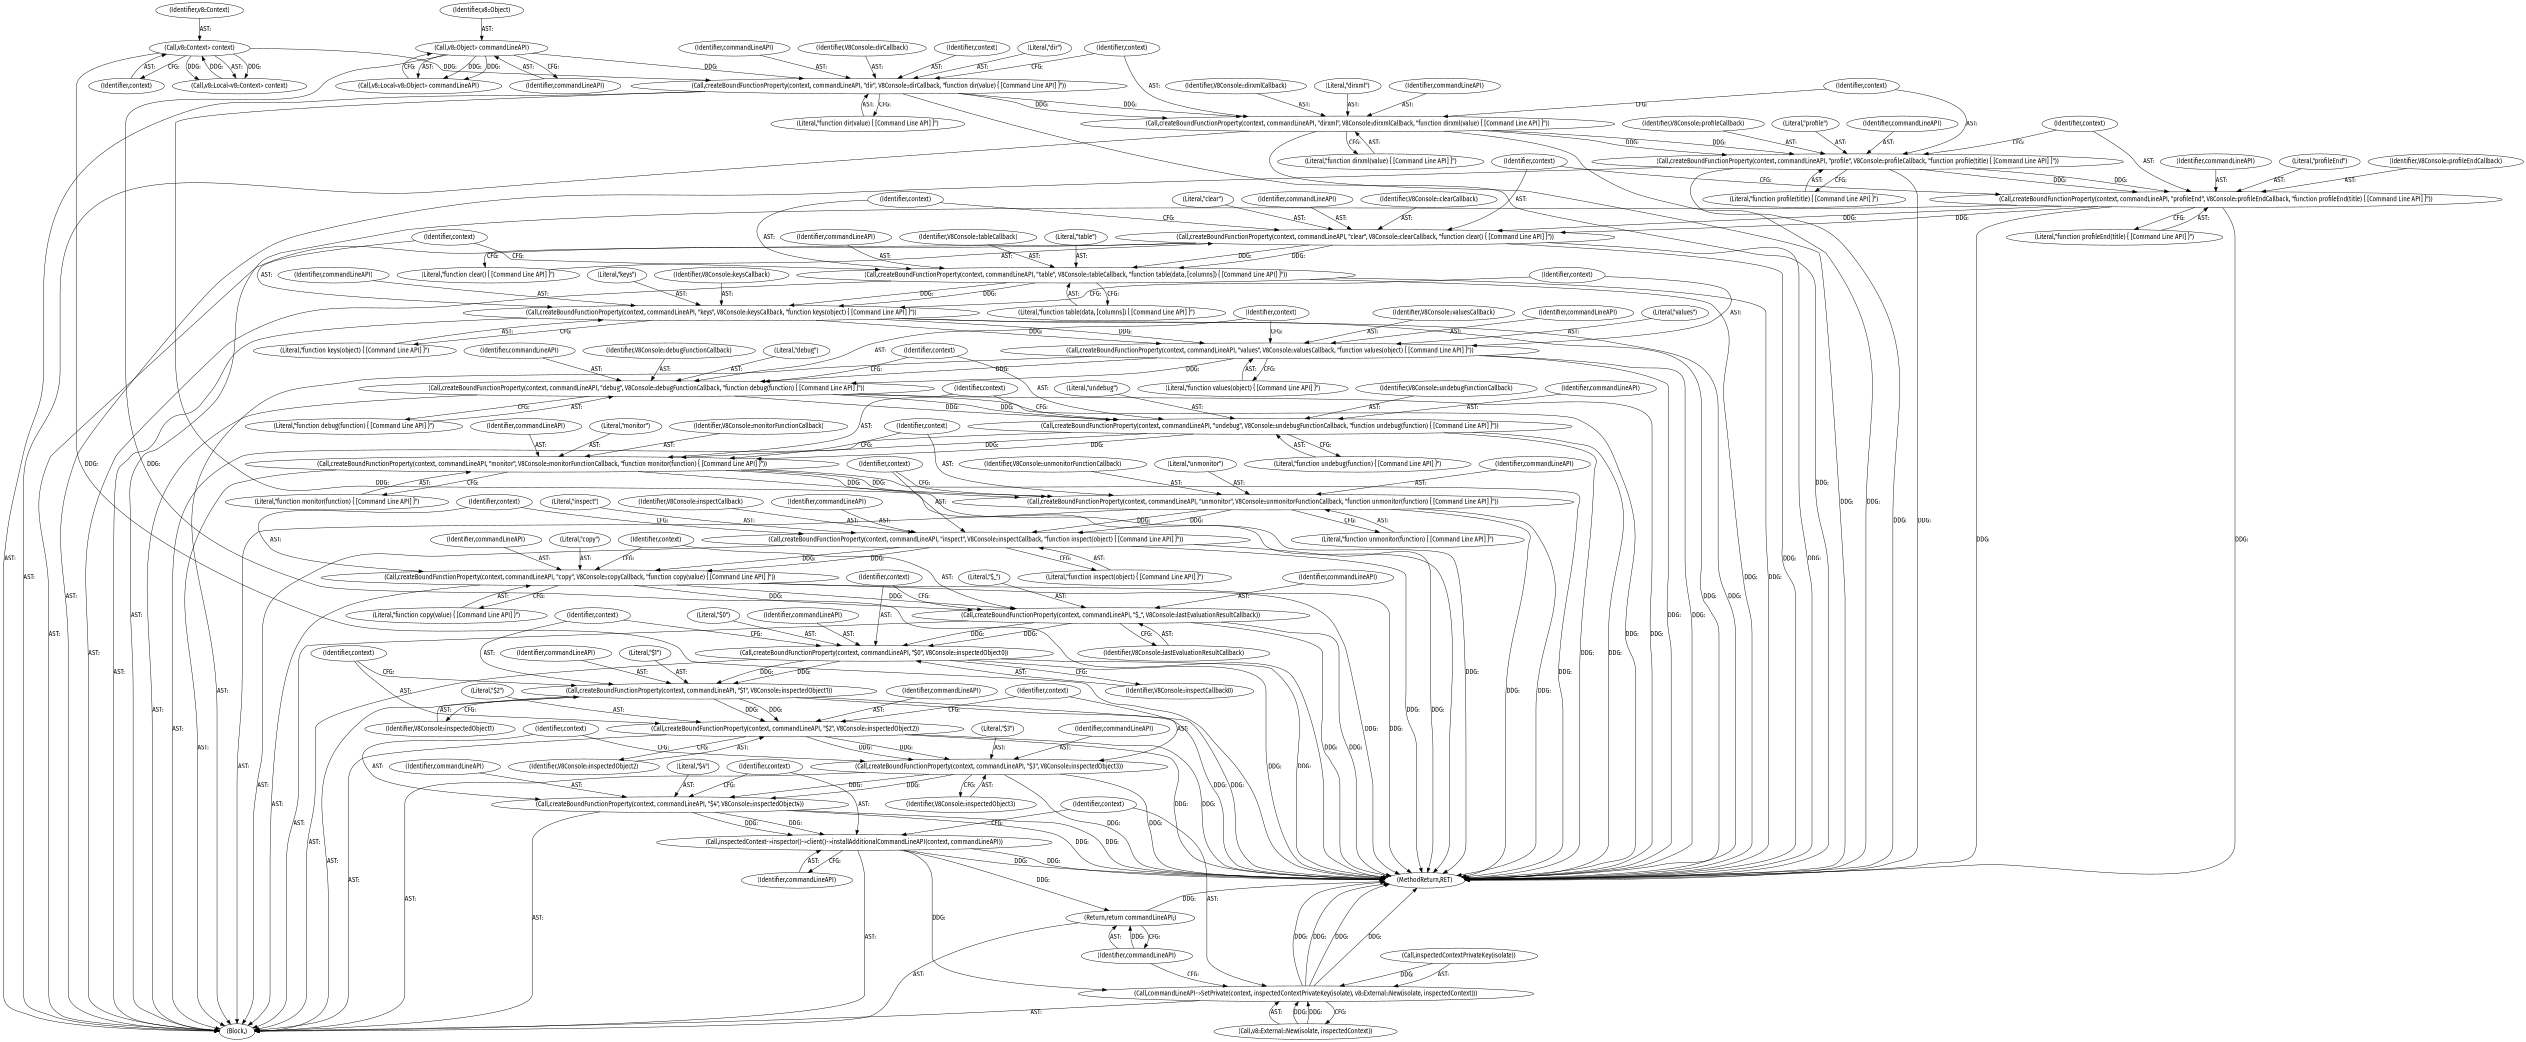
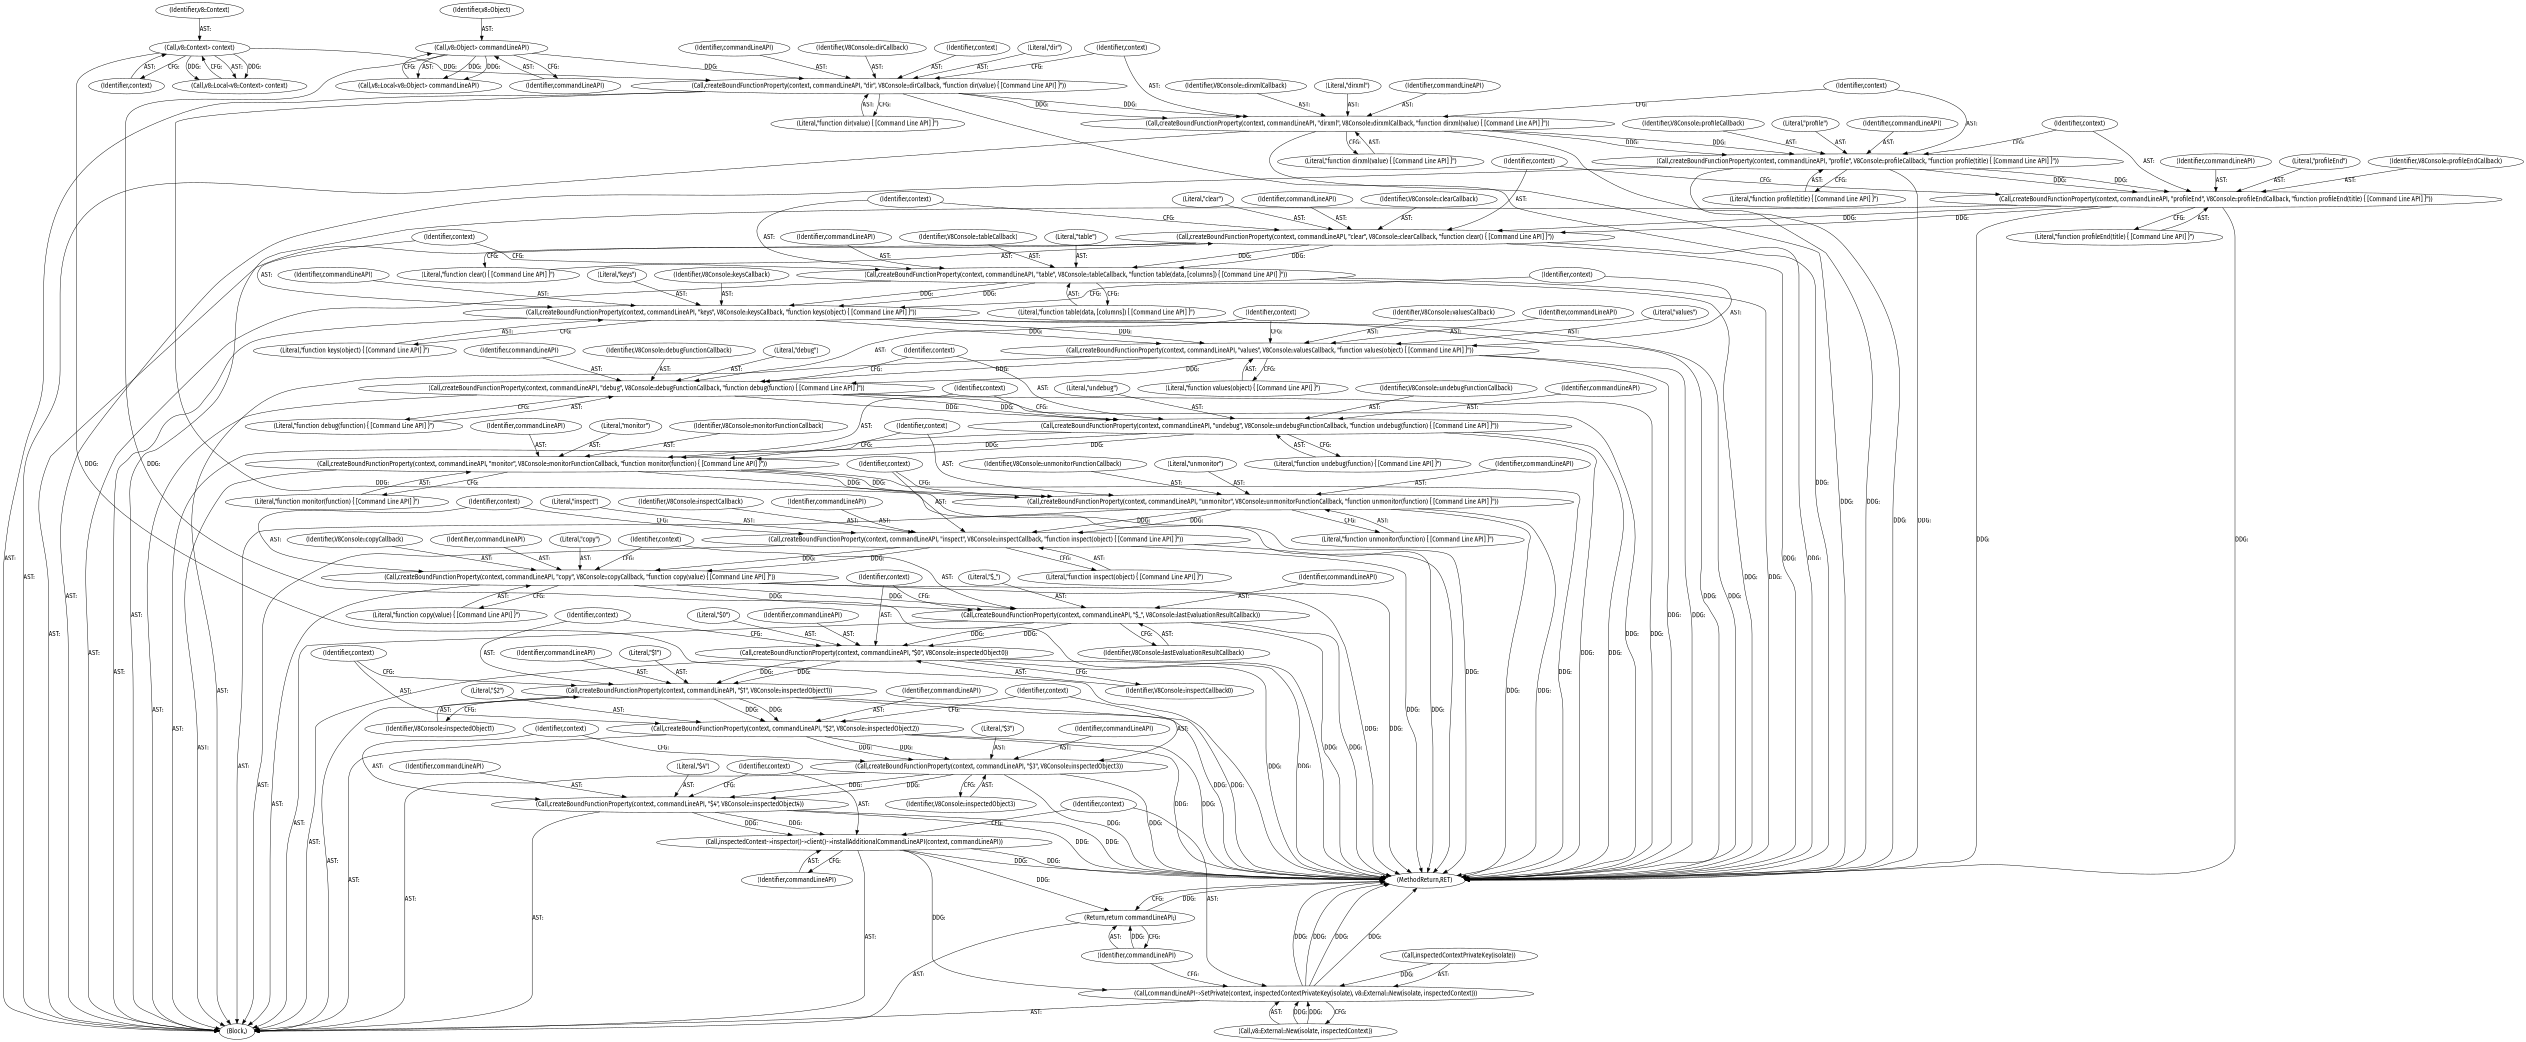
(217, 67) -> (217, 67)
none -> (355, 540)
(584, 767) -> none
none -> (1228, 887)
